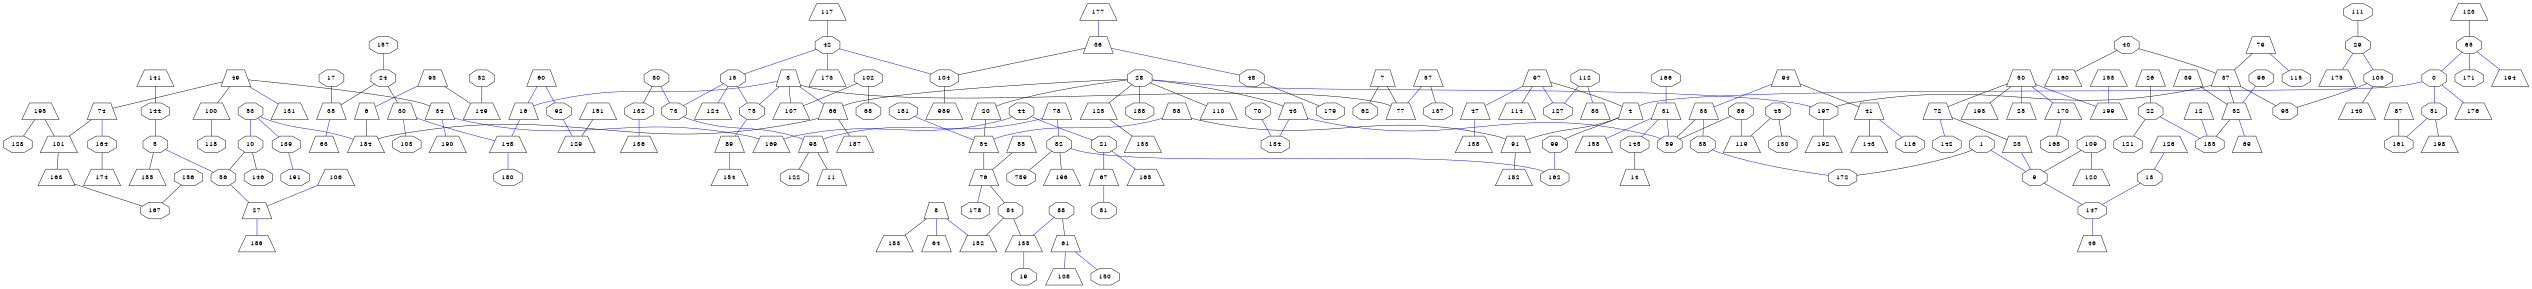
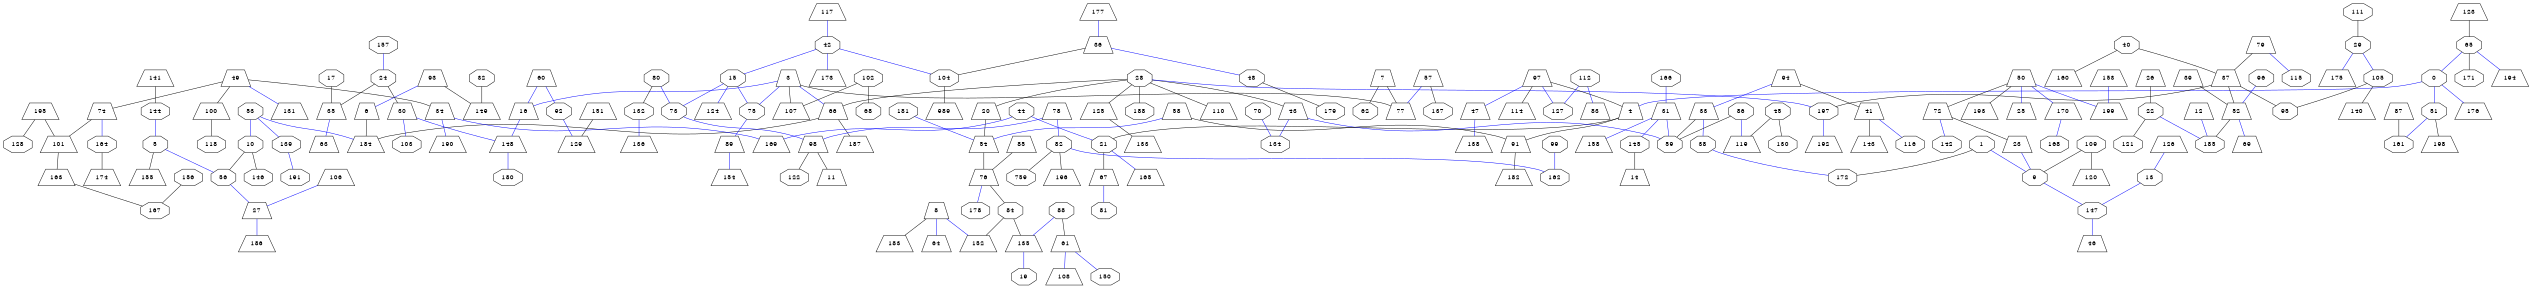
(155, 128) -> (155, 128)
(1589, 129) -> (1315, 127)
